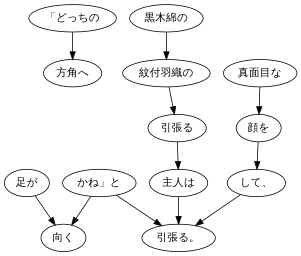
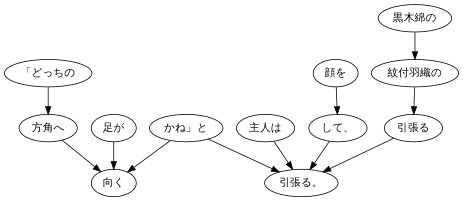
(260, 73) -> none
(178, 152) -> (362, 153)
none -> (78, 153)
